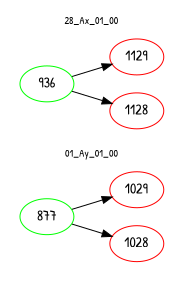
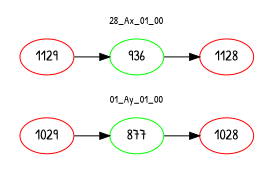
(87, 72) -> (87, 57)
(87, 205) -> (87, 136)
